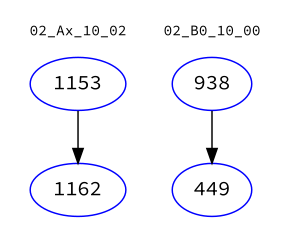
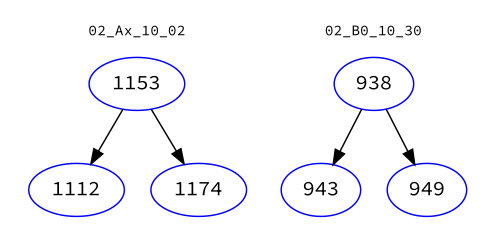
(213, 32) -> (374, 32)
(78, 190) -> (77, 190)
none -> (199, 190)
(212, 190) -> (427, 190)
none -> (321, 190)
